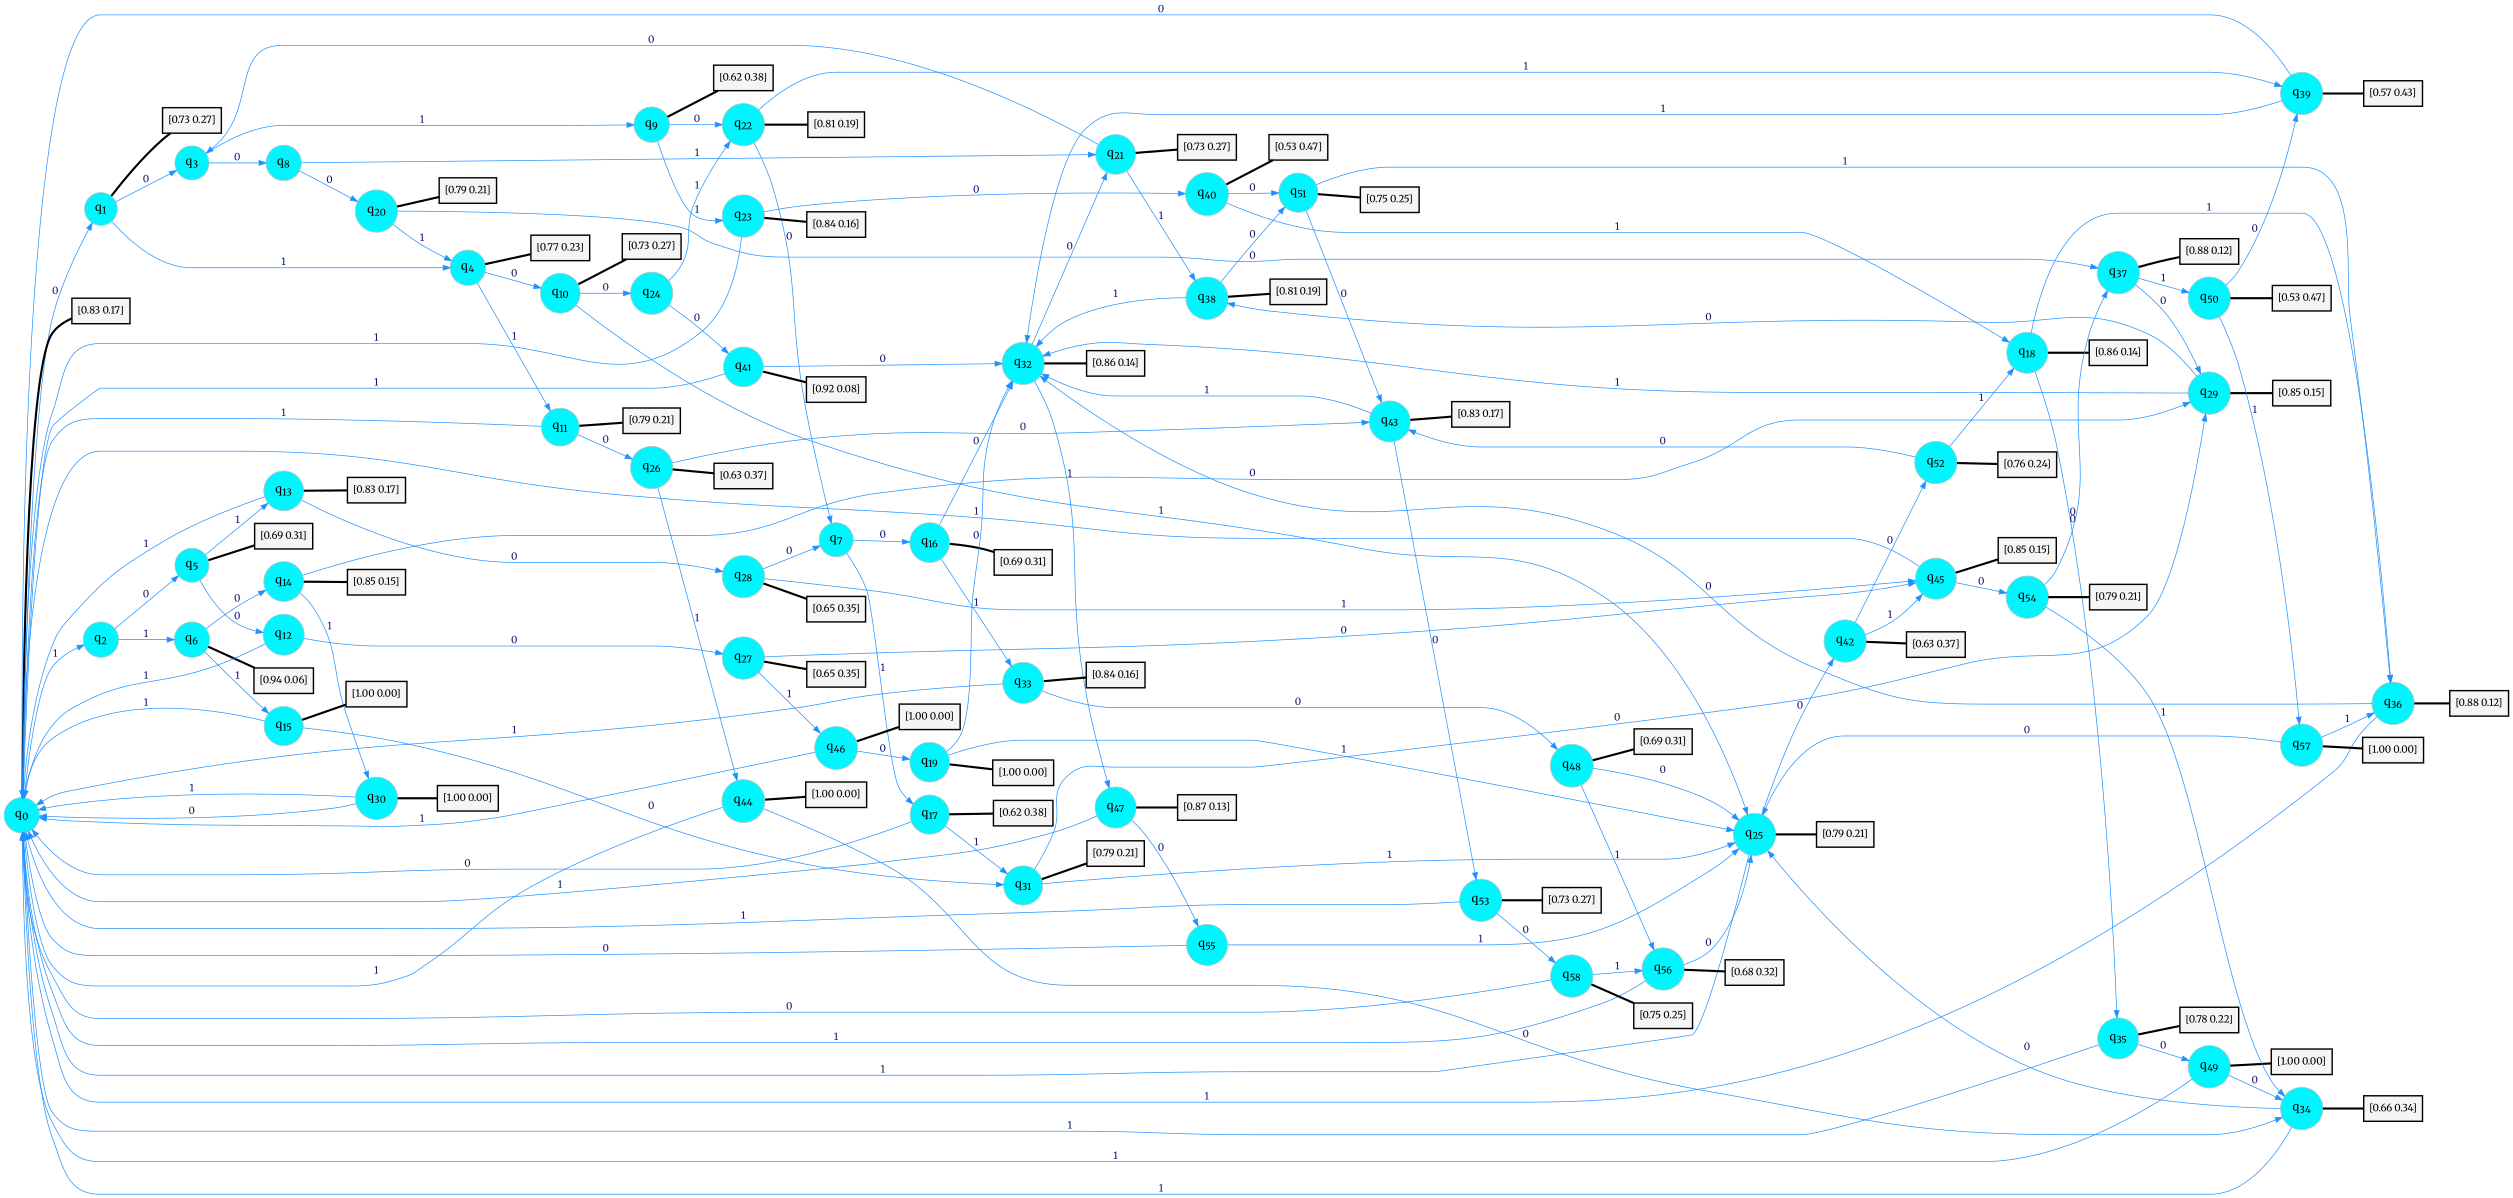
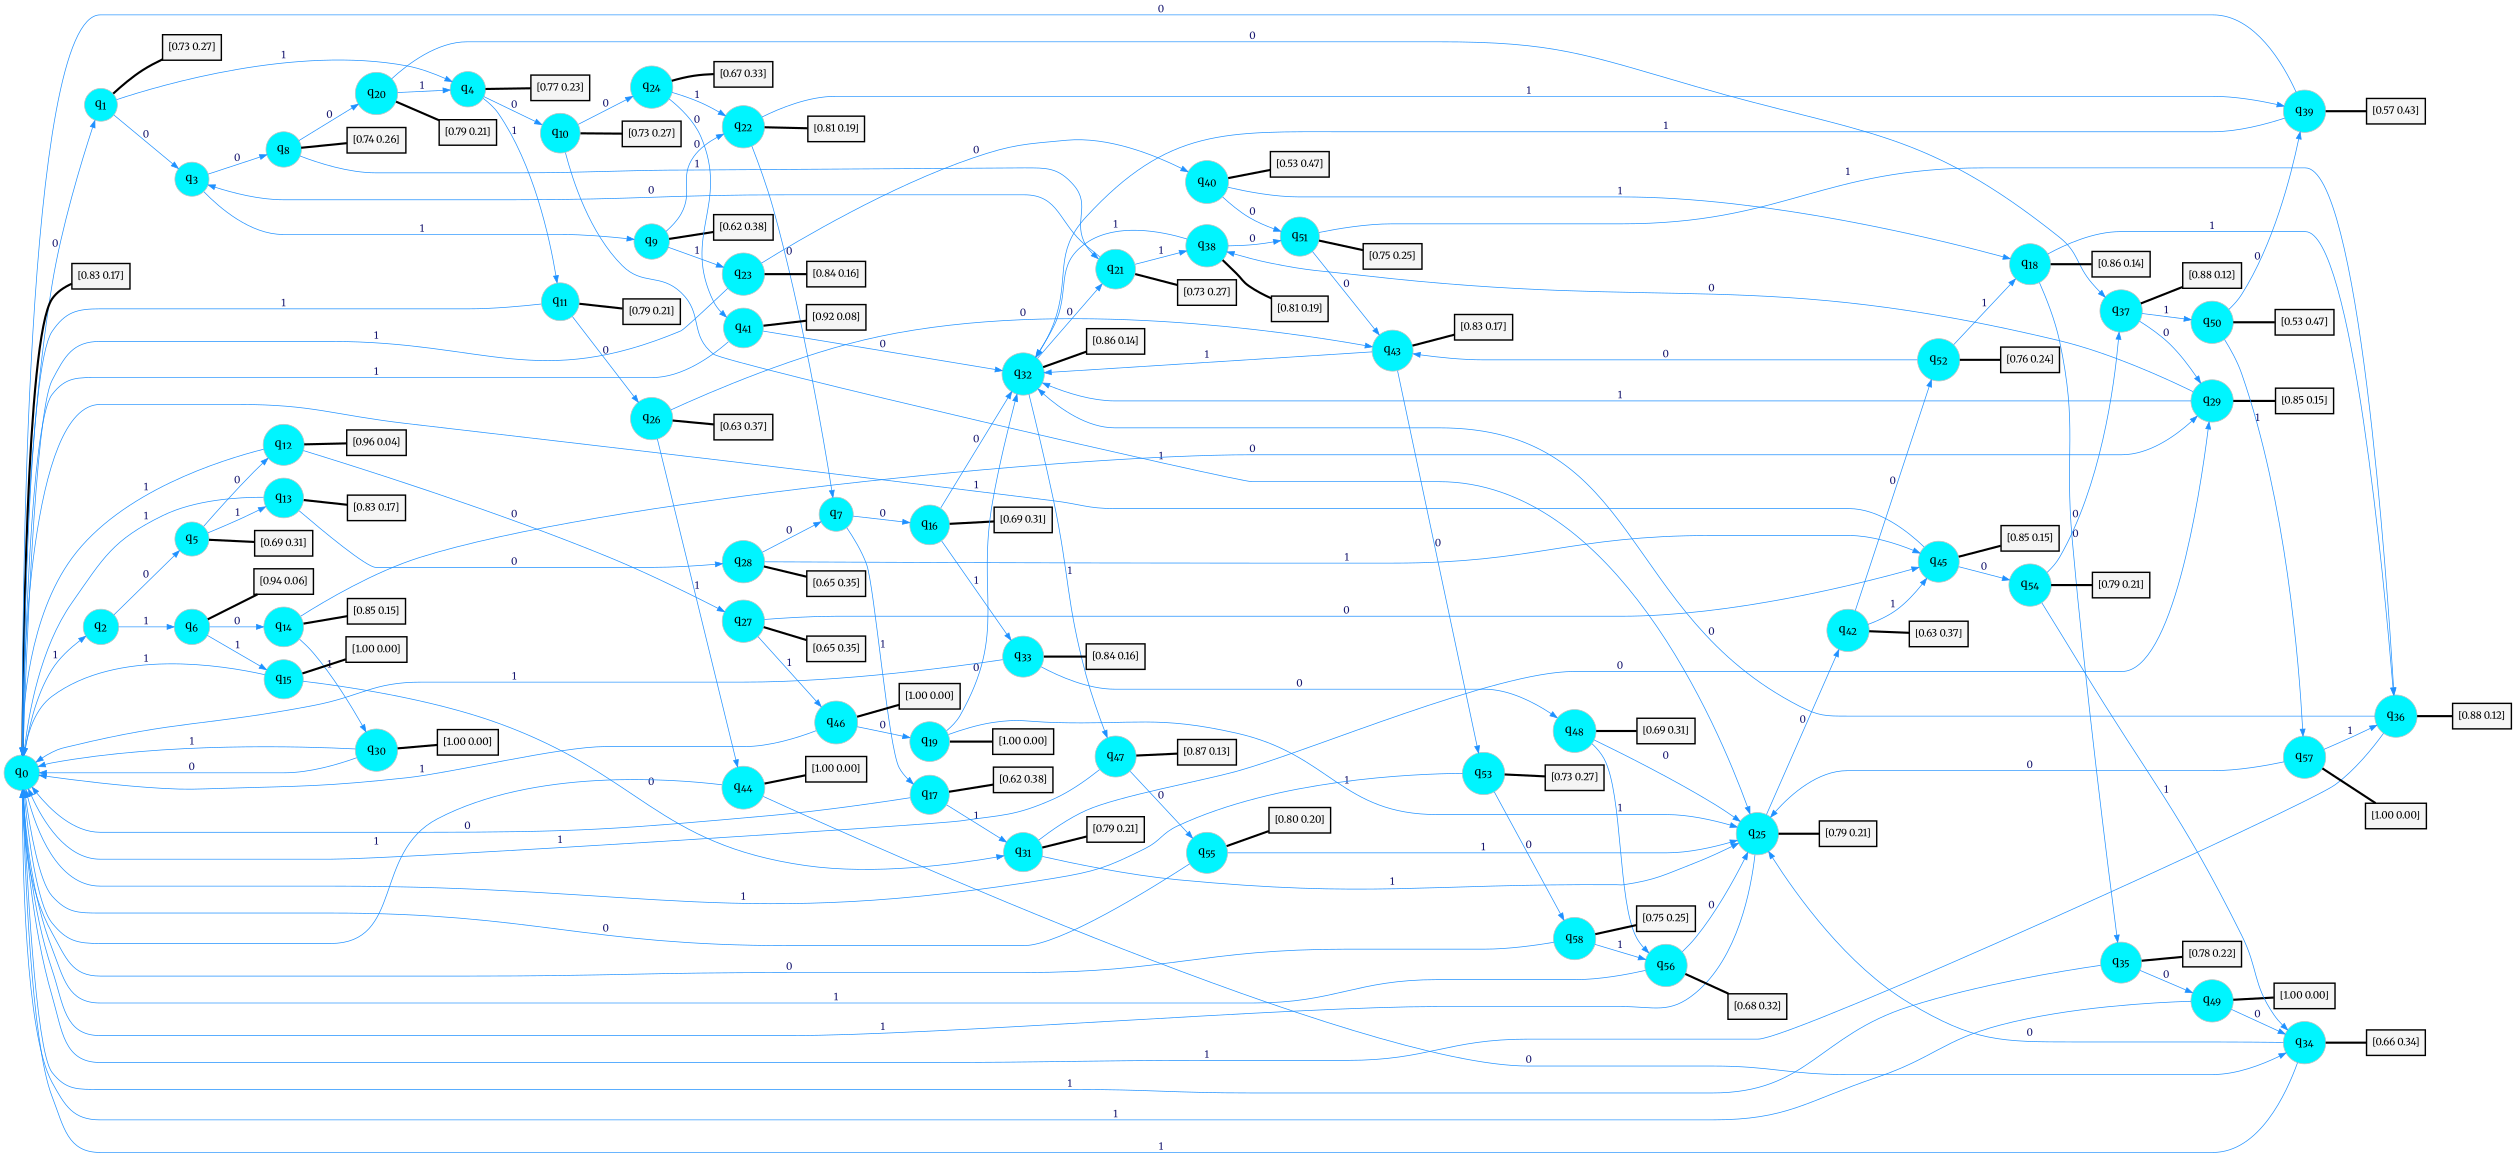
none -> (743, 74)
none -> (376, 140)
none -> (376, 443)
none -> (1300, 820)
